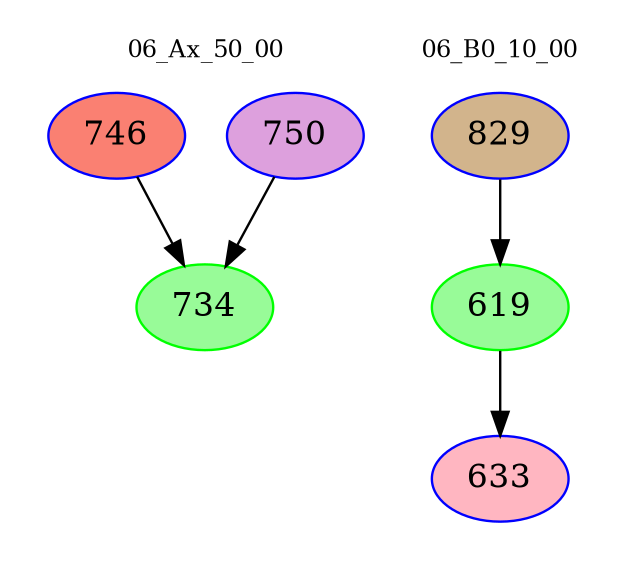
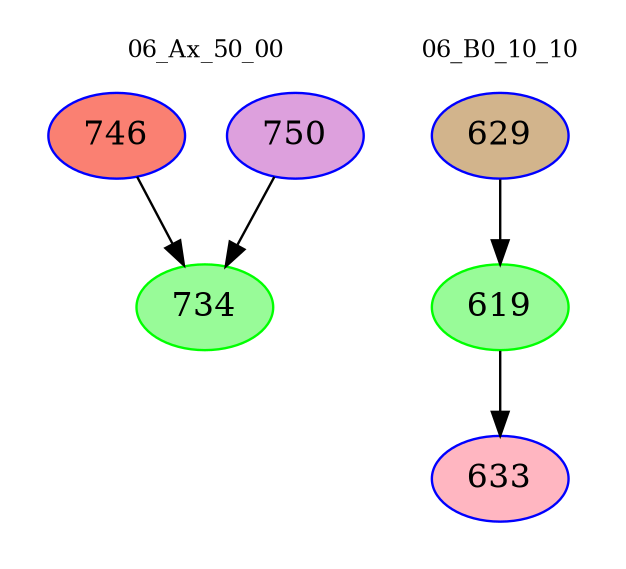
(500, 51) -> (500, 51)
(500, 136) -> (500, 136)
